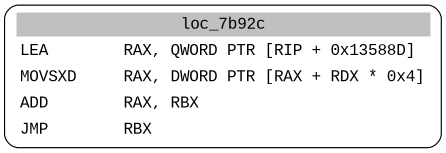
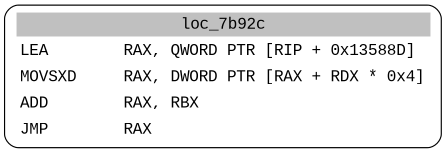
(86, 129) -> (86, 129)
